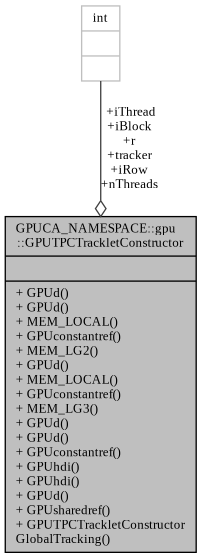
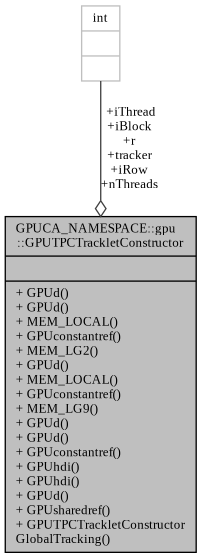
(57, 409) -> (57, 409)
